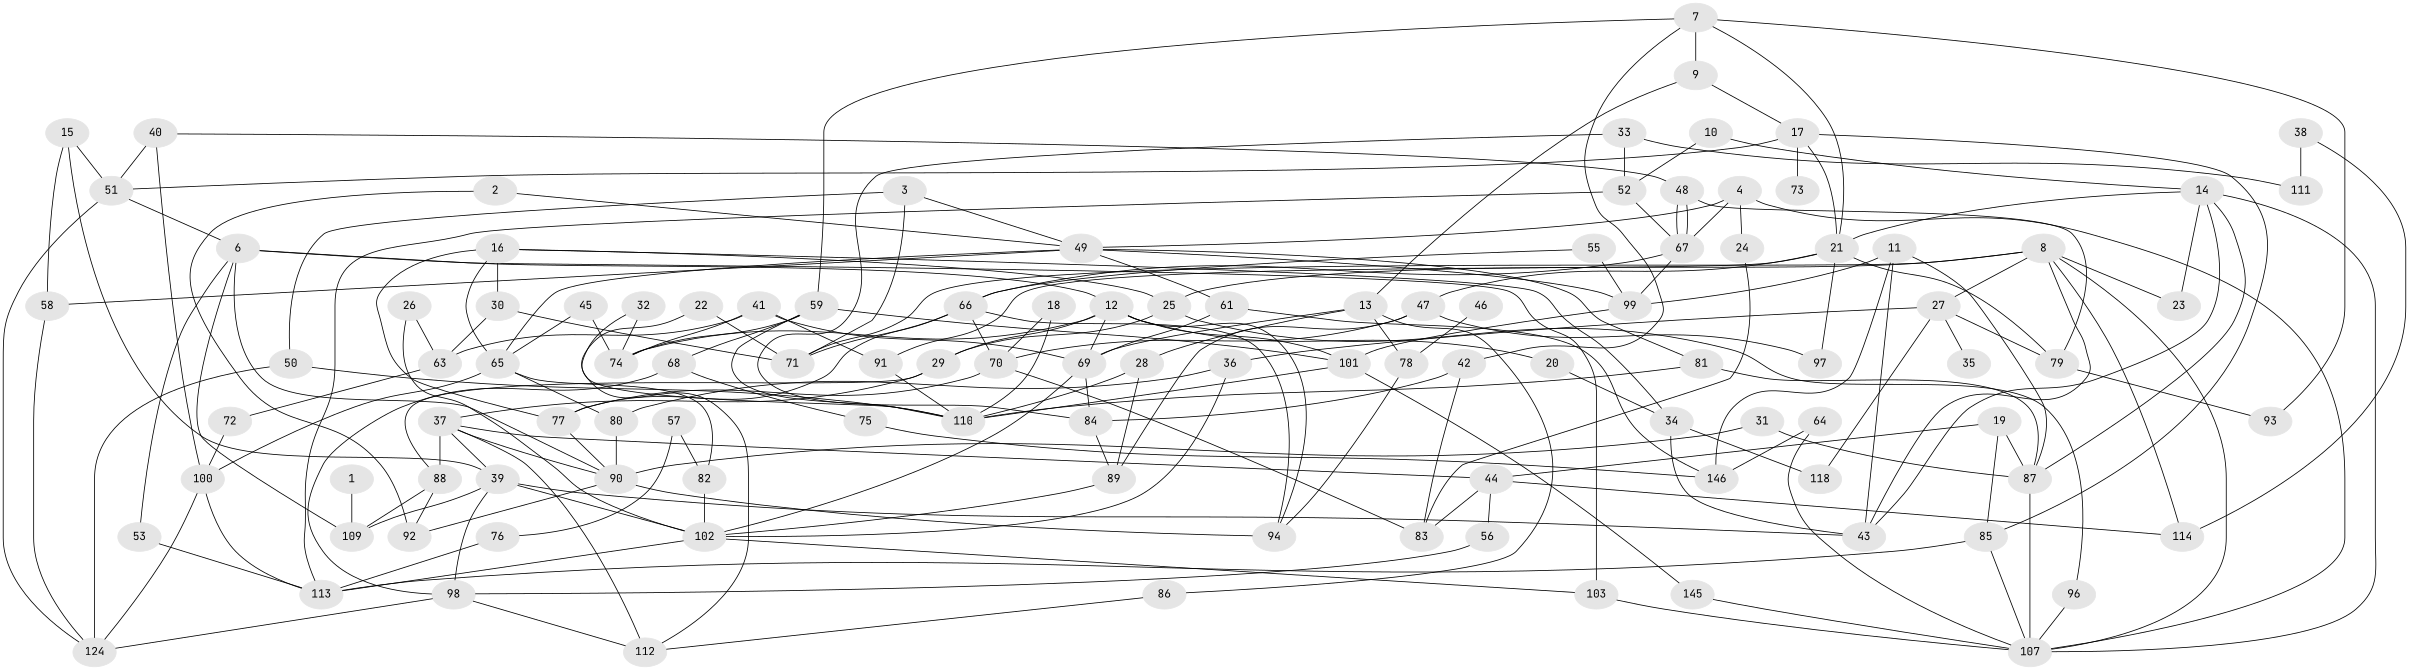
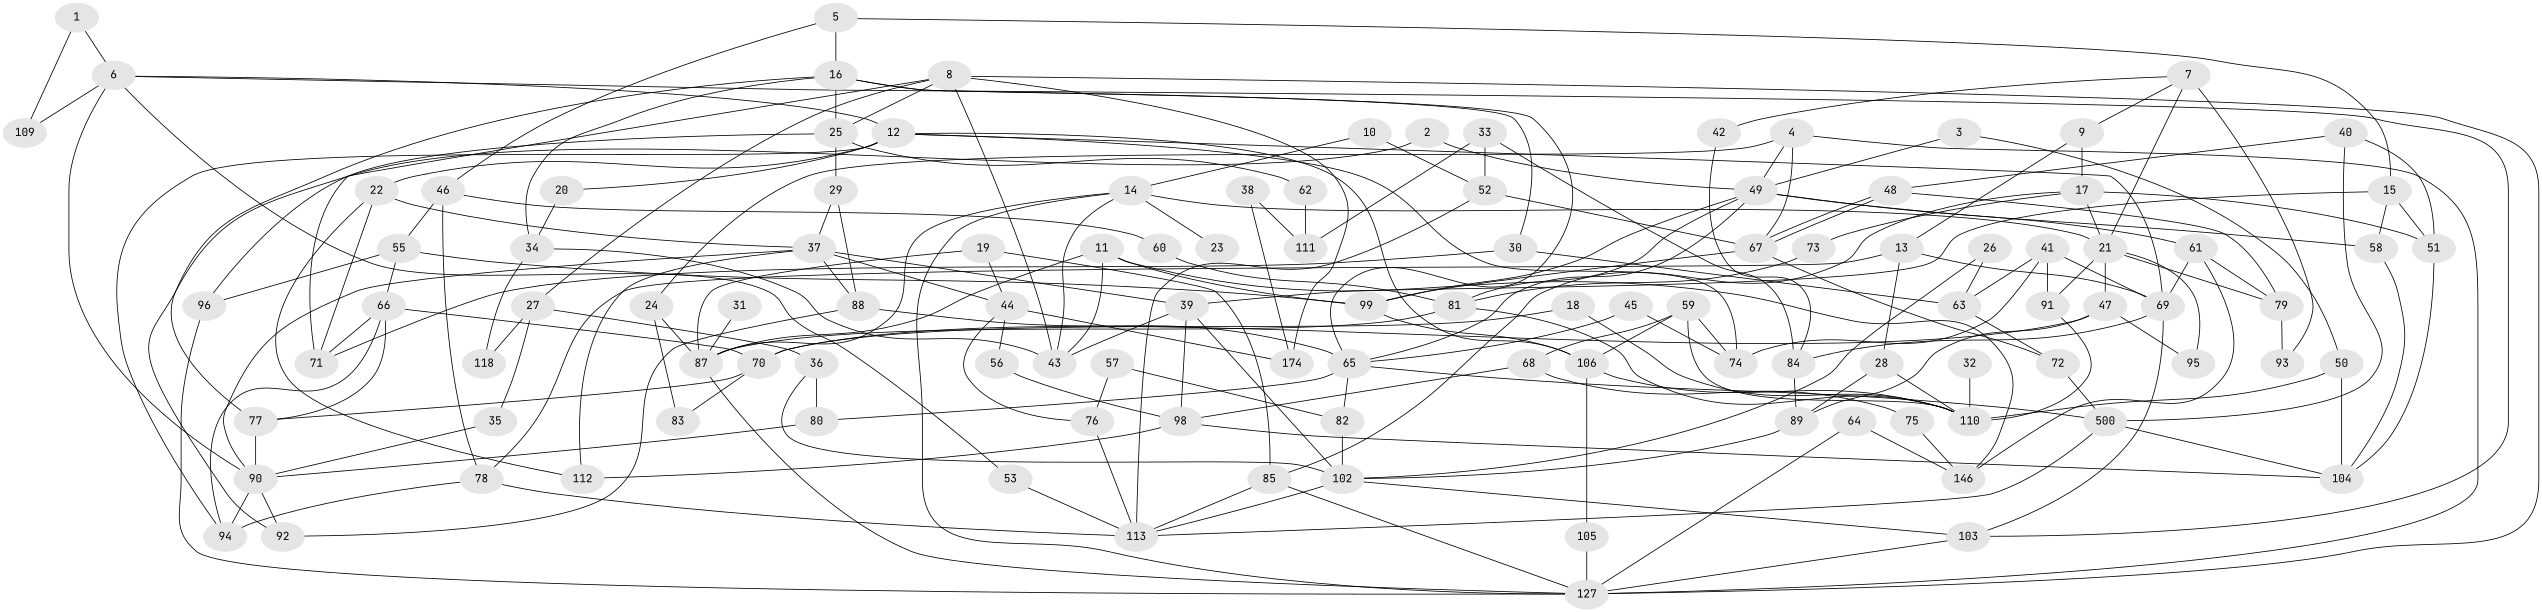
none -> (836, 18)
(1161, 48) -> none
none -> (1305, 191)
(175, 220) -> (95, 47)
none -> (421, 220)
none -> (592, 234)
none -> (1160, 248)
(1322, 269) -> (1911, 314)
none -> (305, 276)
(2111, 277) -> none
none -> (1637, 283)
(885, 299) -> none
(1992, 332) -> (2239, 277)
none -> (676, 335)
(1025, 335) -> (636, 165)
(627, 341) -> none
(1349, 364) -> (1587, 364)
(1820, 364) -> (2193, 364)
(1161, 449) -> (376, 450)
(1440, 450) -> none
(908, 474) -> (2116, 457)
(203, 479) -> (2105, 422)
(433, 506) -> none
(396, 508) -> (1016, 323)
(1456, 508) -> (983, 393)
none -> (808, 519)
(2182, 537) -> (1292, 364)
(1164, 595) -> none
(1693, 595) -> (1587, 537)
(95, 652) -> (2342, 479)
(2030, 652) -> (1587, 595)
